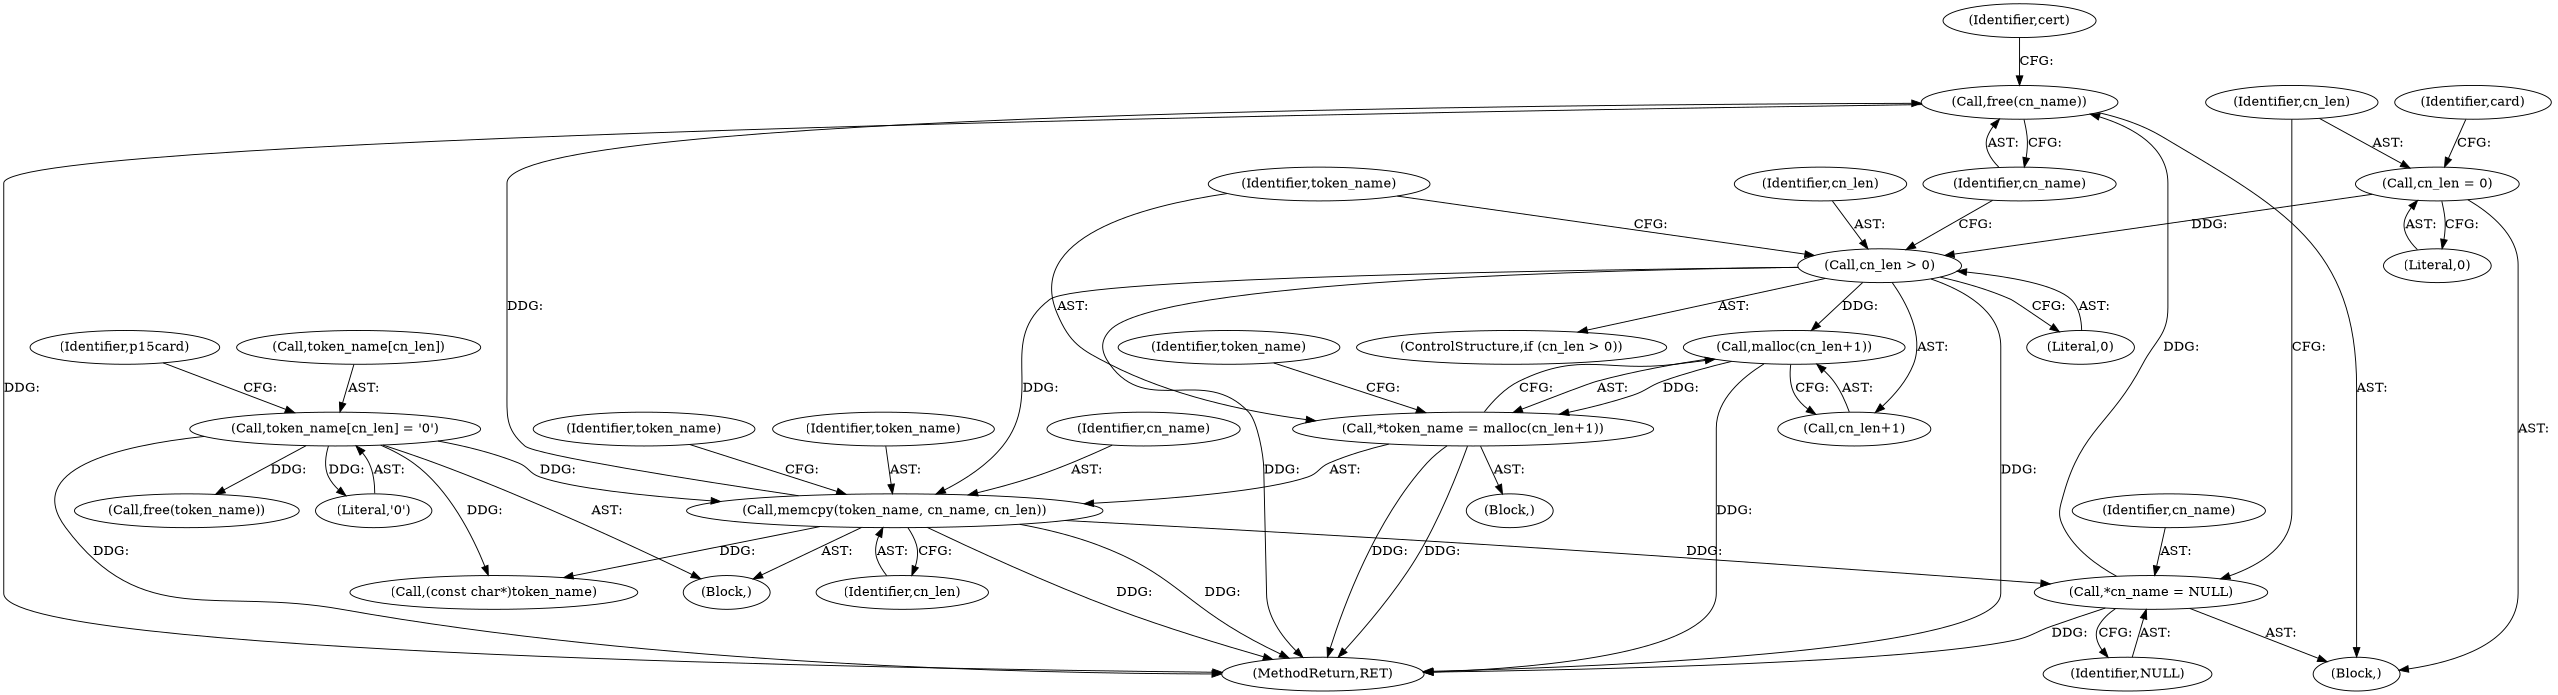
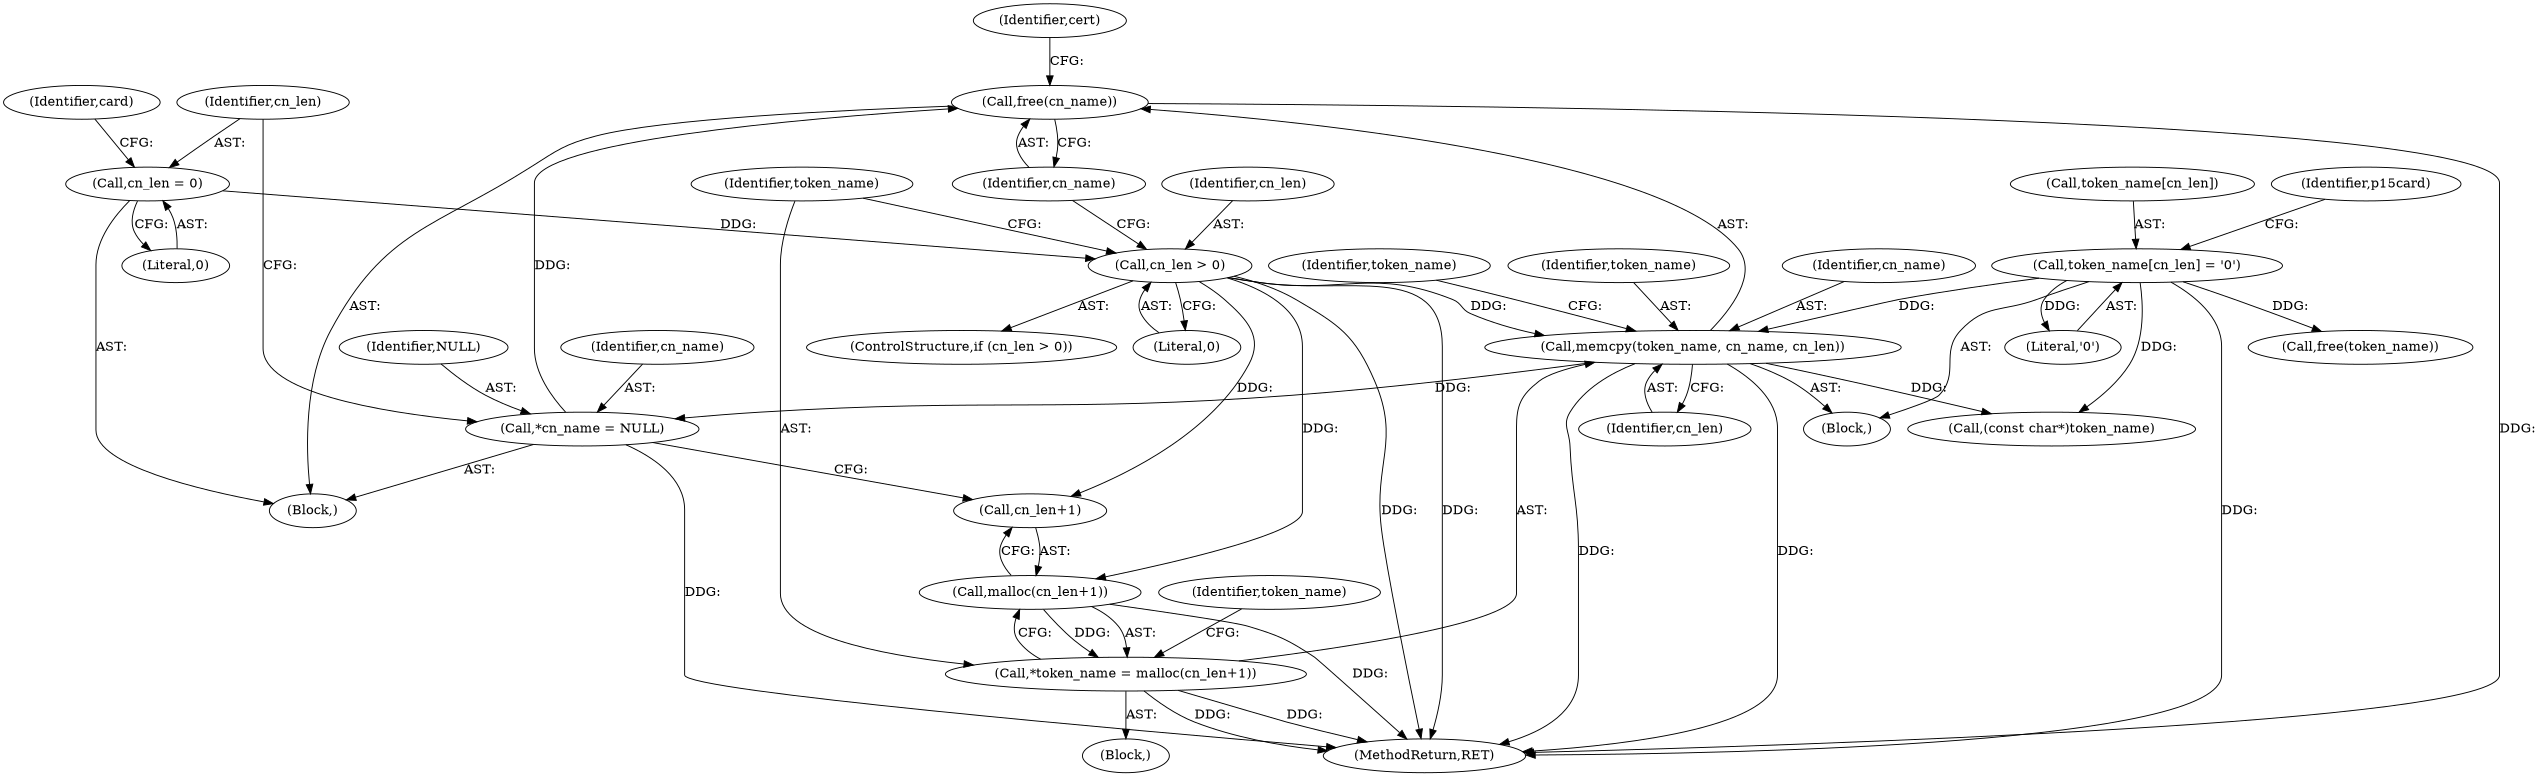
(527, 307) -> (1735, 225)
(1935, 347) -> (1257, 388)
(2098, 627) -> (808, 470)
